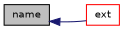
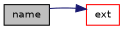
(73, 22) -> (63, 8)
